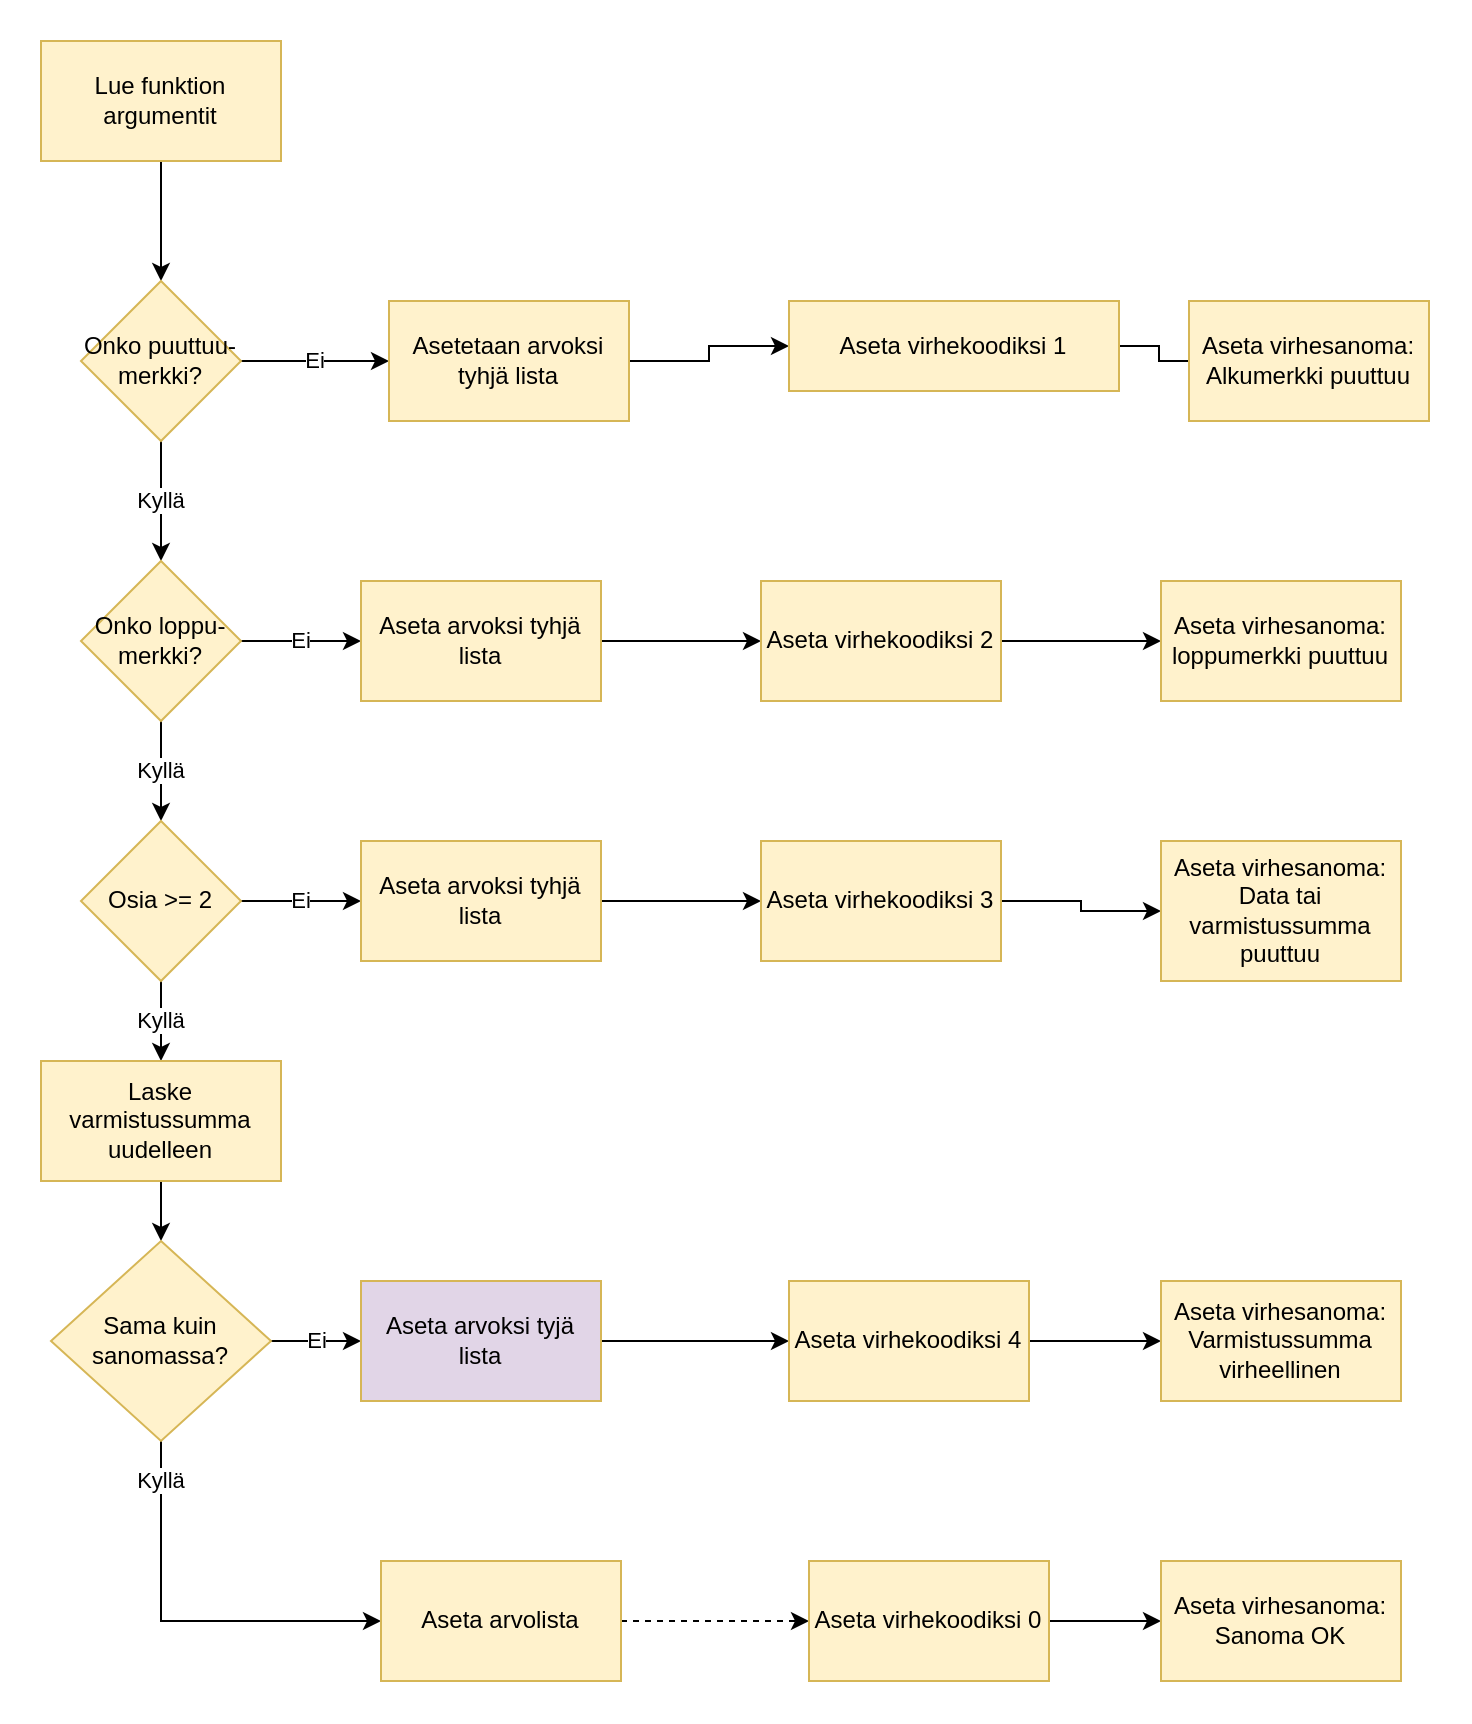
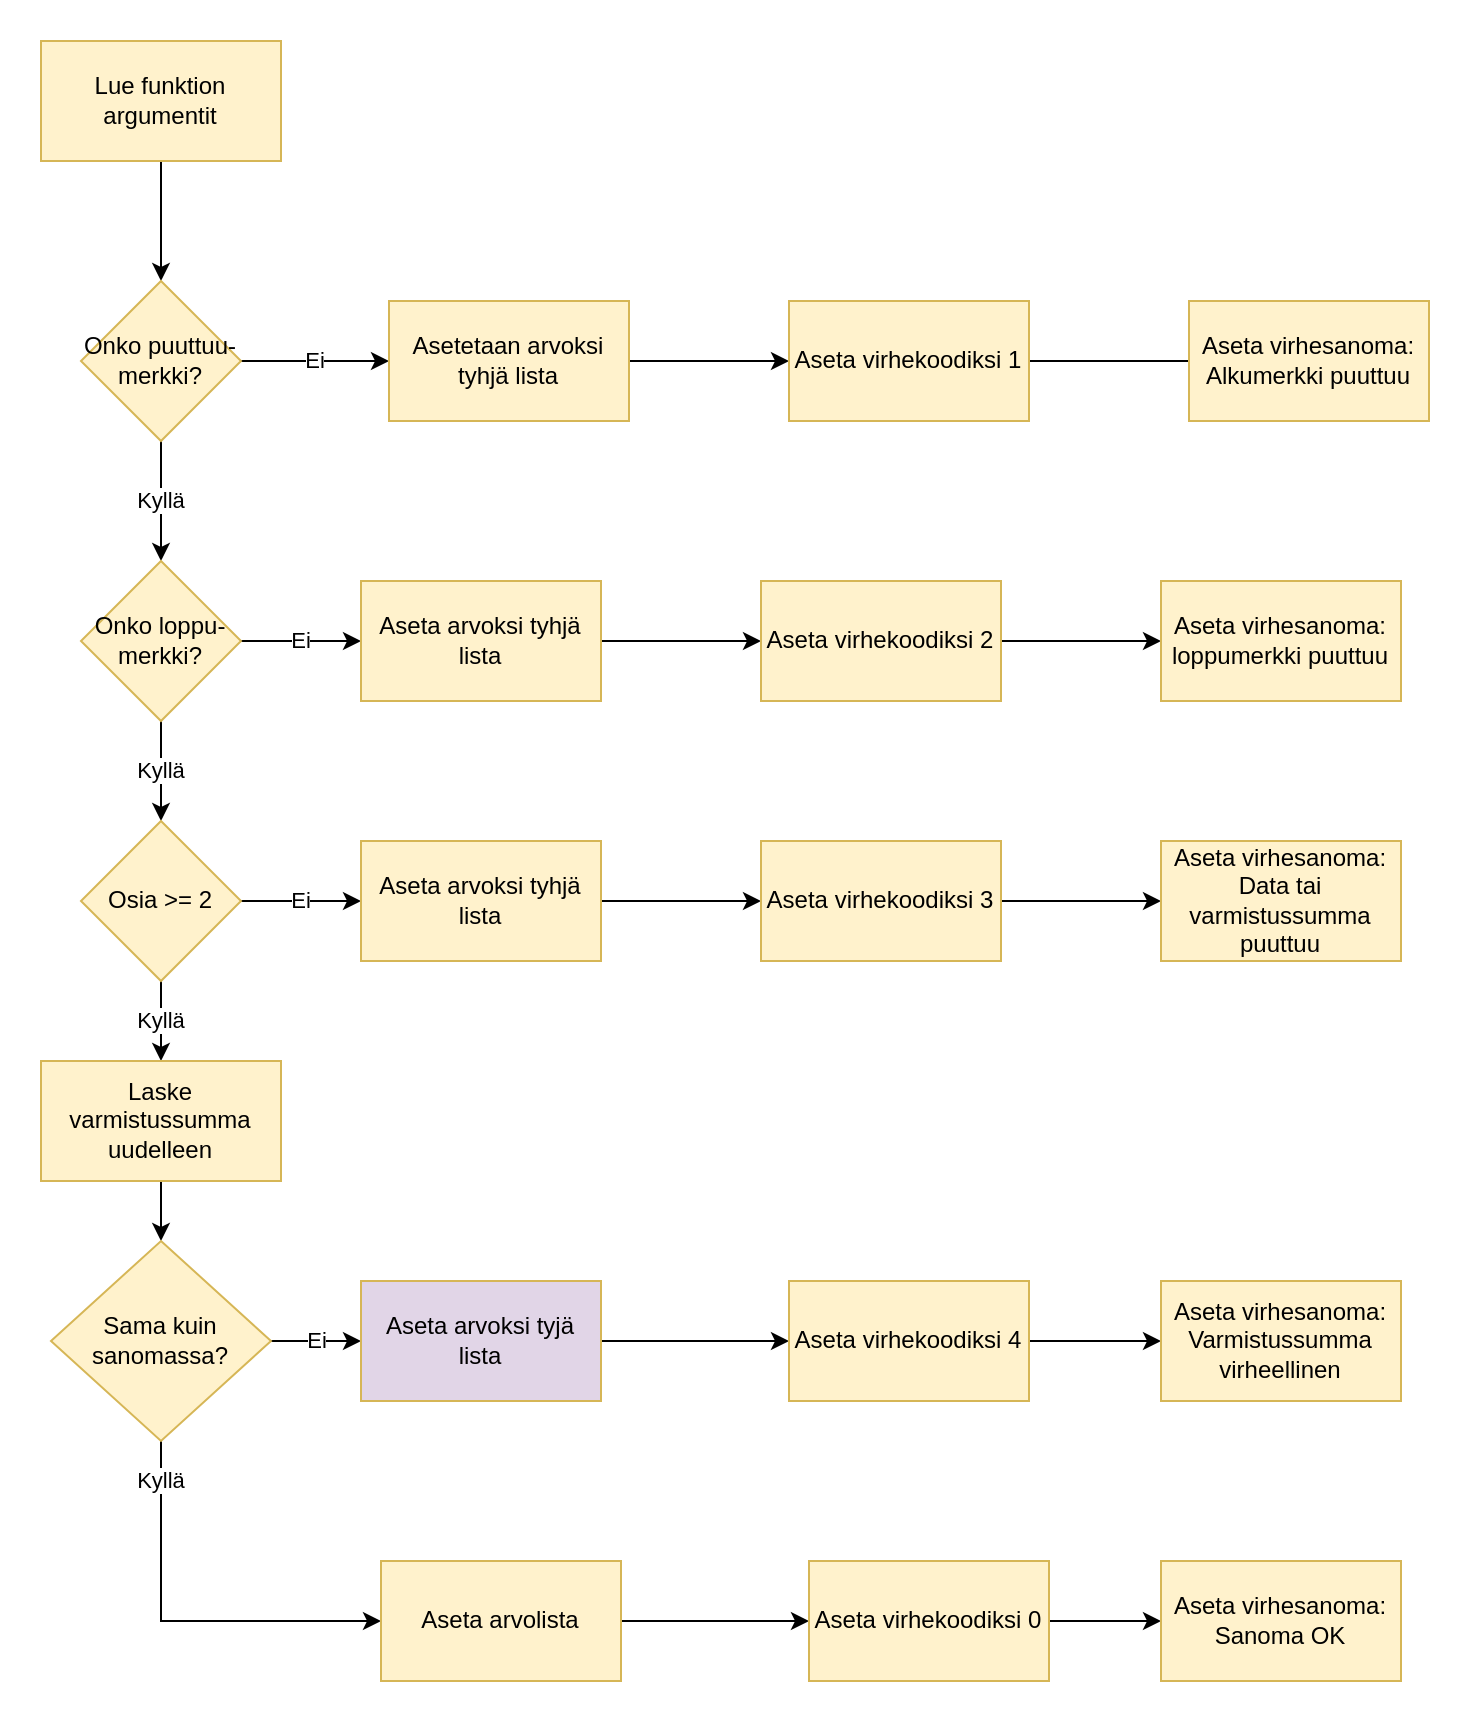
(954, 346) -> (909, 361)
(1281, 911) -> (1281, 901)
(706, 1621) -> (706, 1621)
